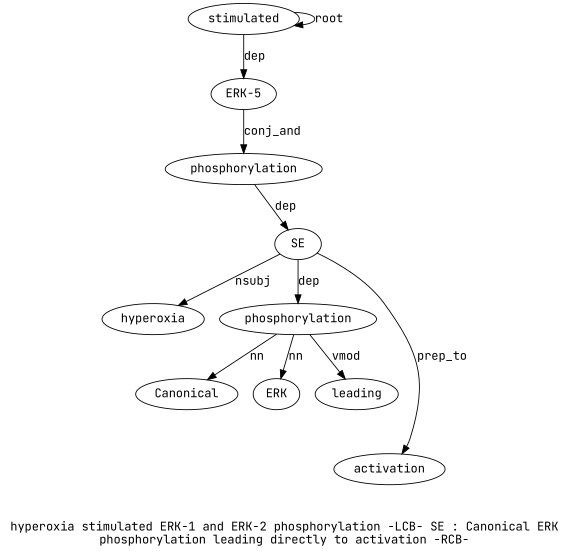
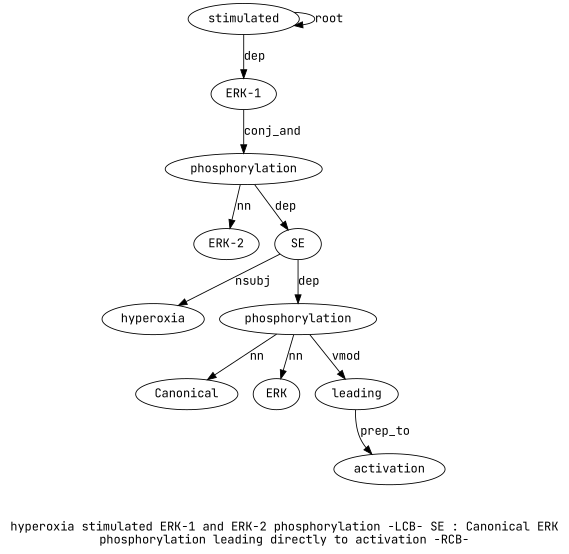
(244, 94) -> (244, 94)
none -> (226, 244)
(403, 332) -> (357, 430)
